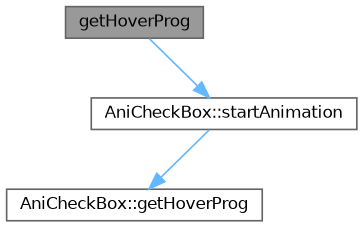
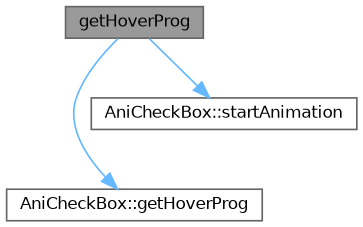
(185, 154) -> (75, 105)
